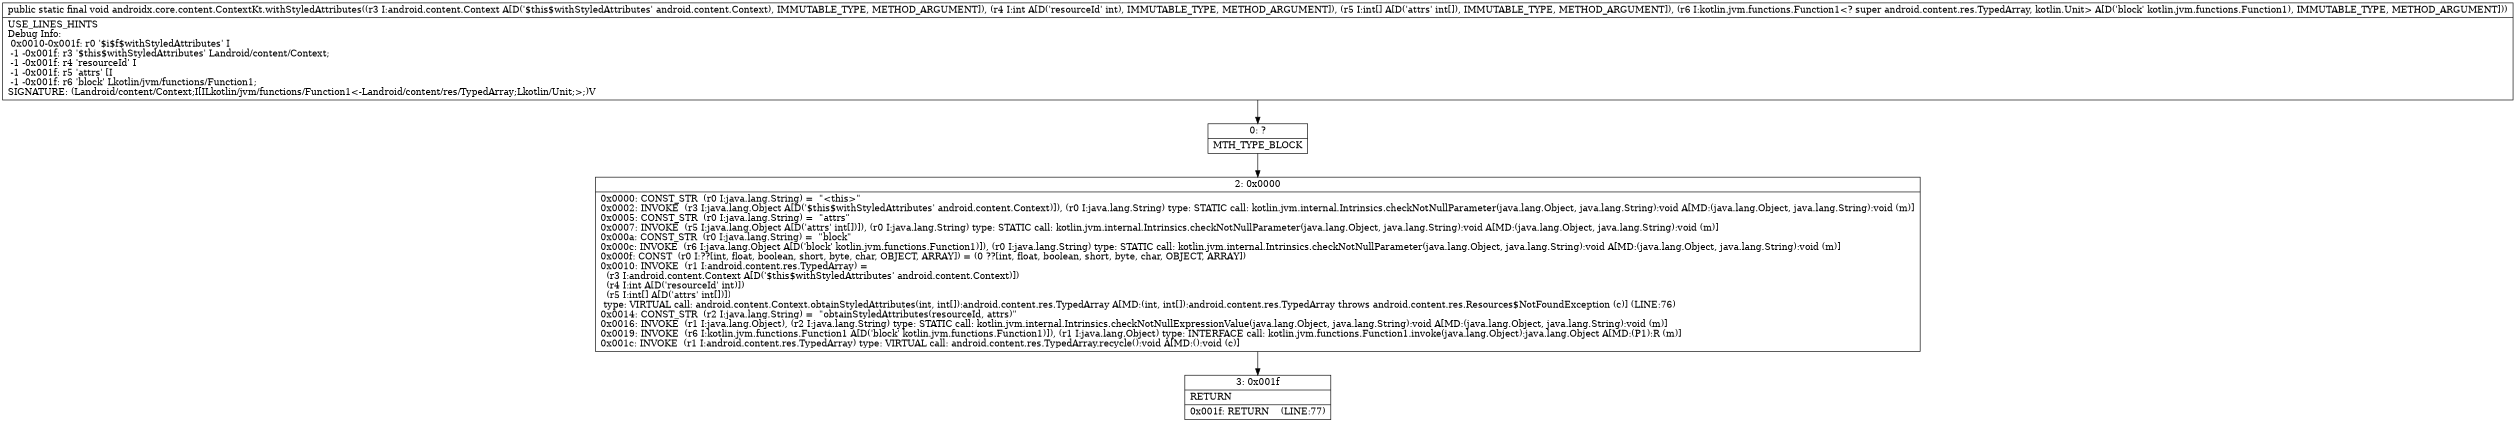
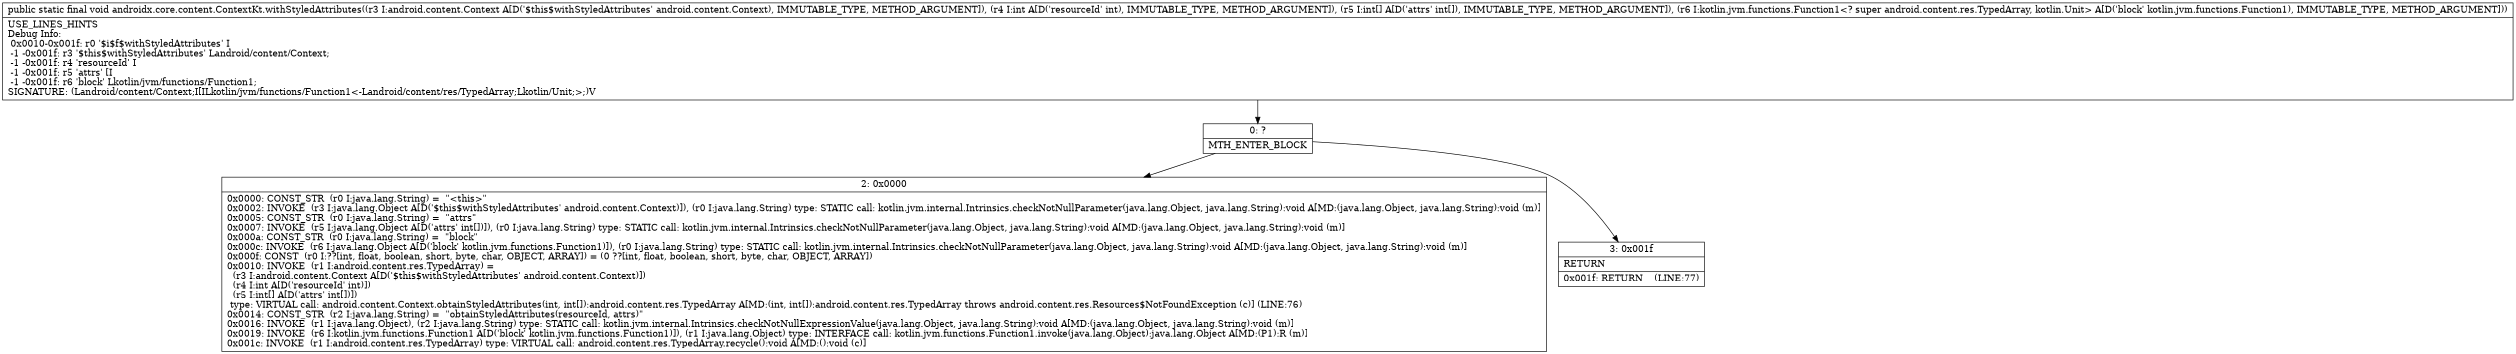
(1258, 146) -> (1258, 146)
(1258, 360) -> (1477, 157)
